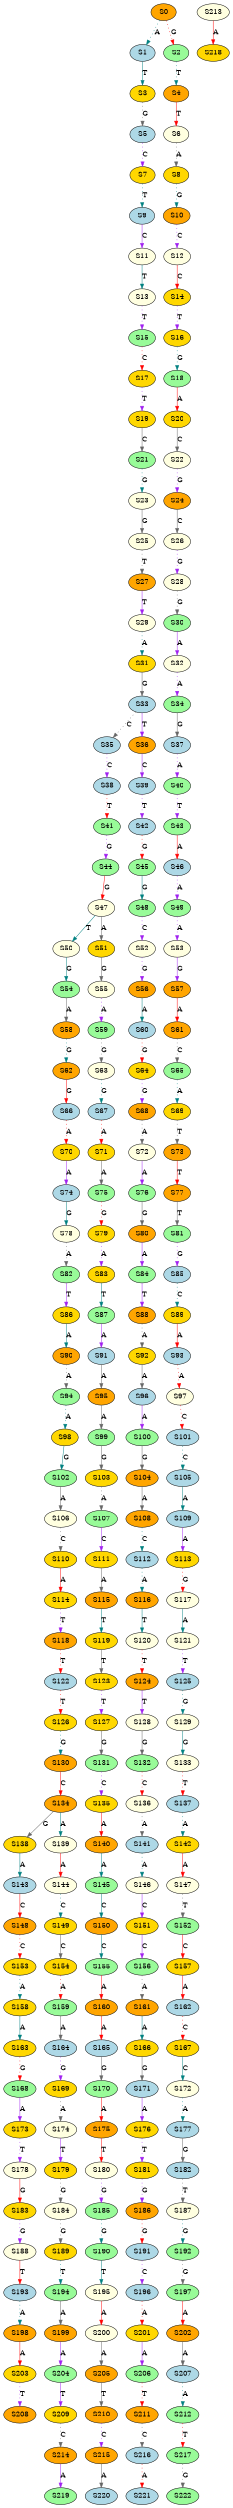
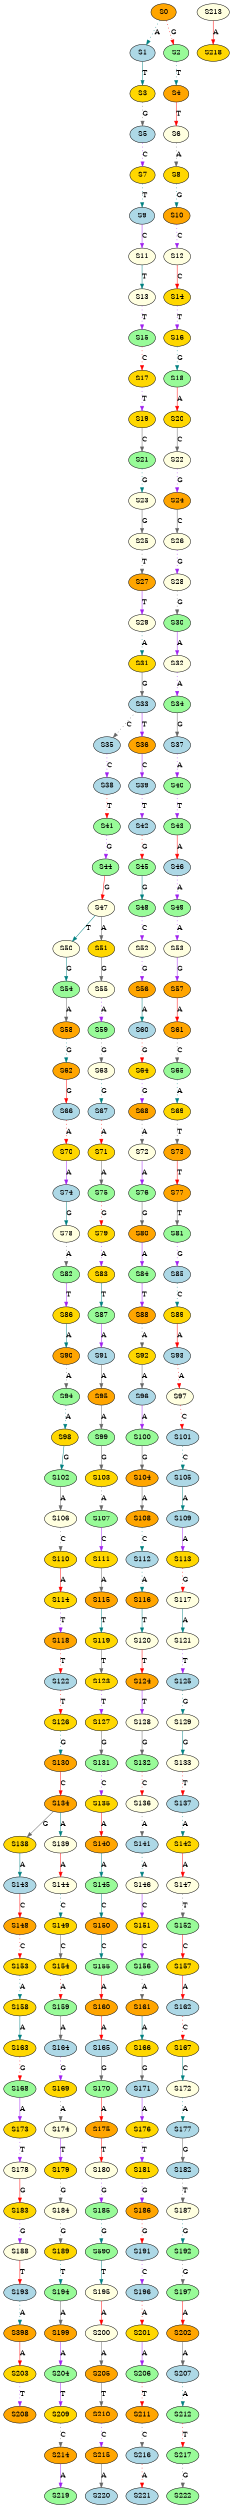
(142, 1659) -> (142, 1659)
(101, 2252) -> (101, 2252)
(20, 2333) -> (20, 2333)
